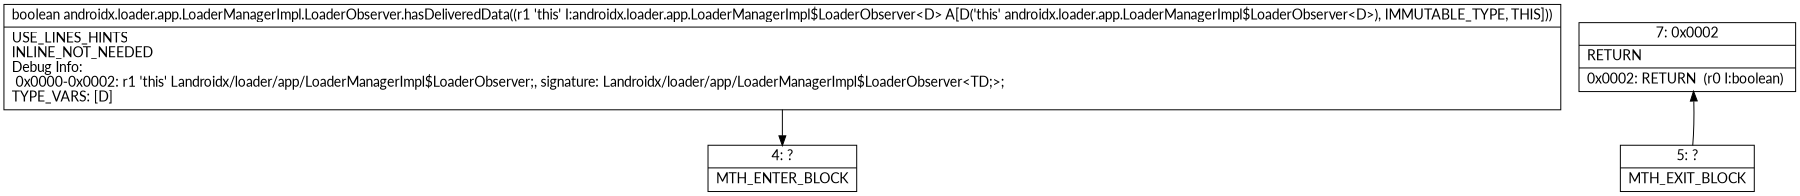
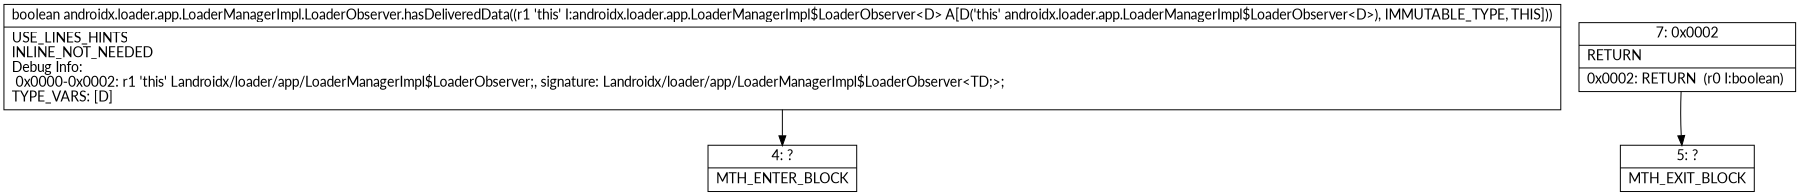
(1694, 123) -> (1681, 113)
